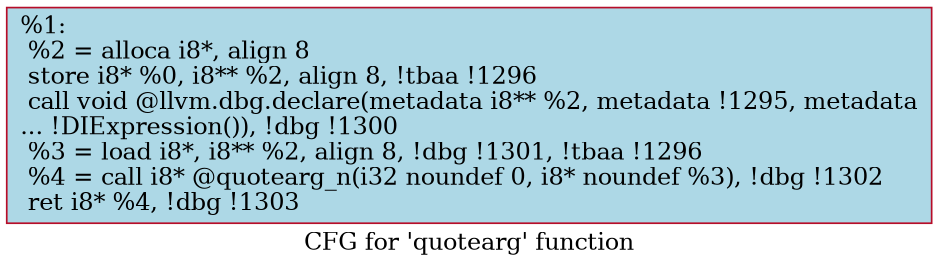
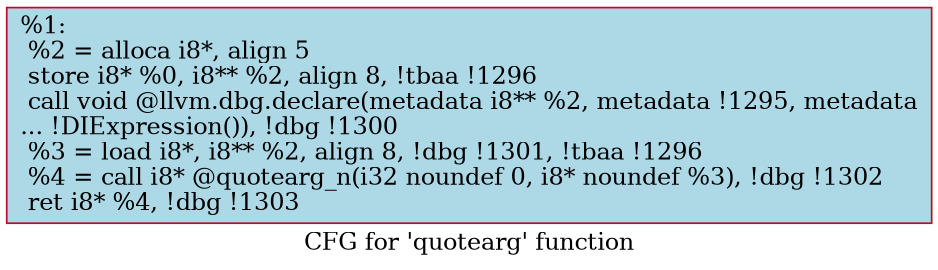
(165, 51) -> (165, 51)
